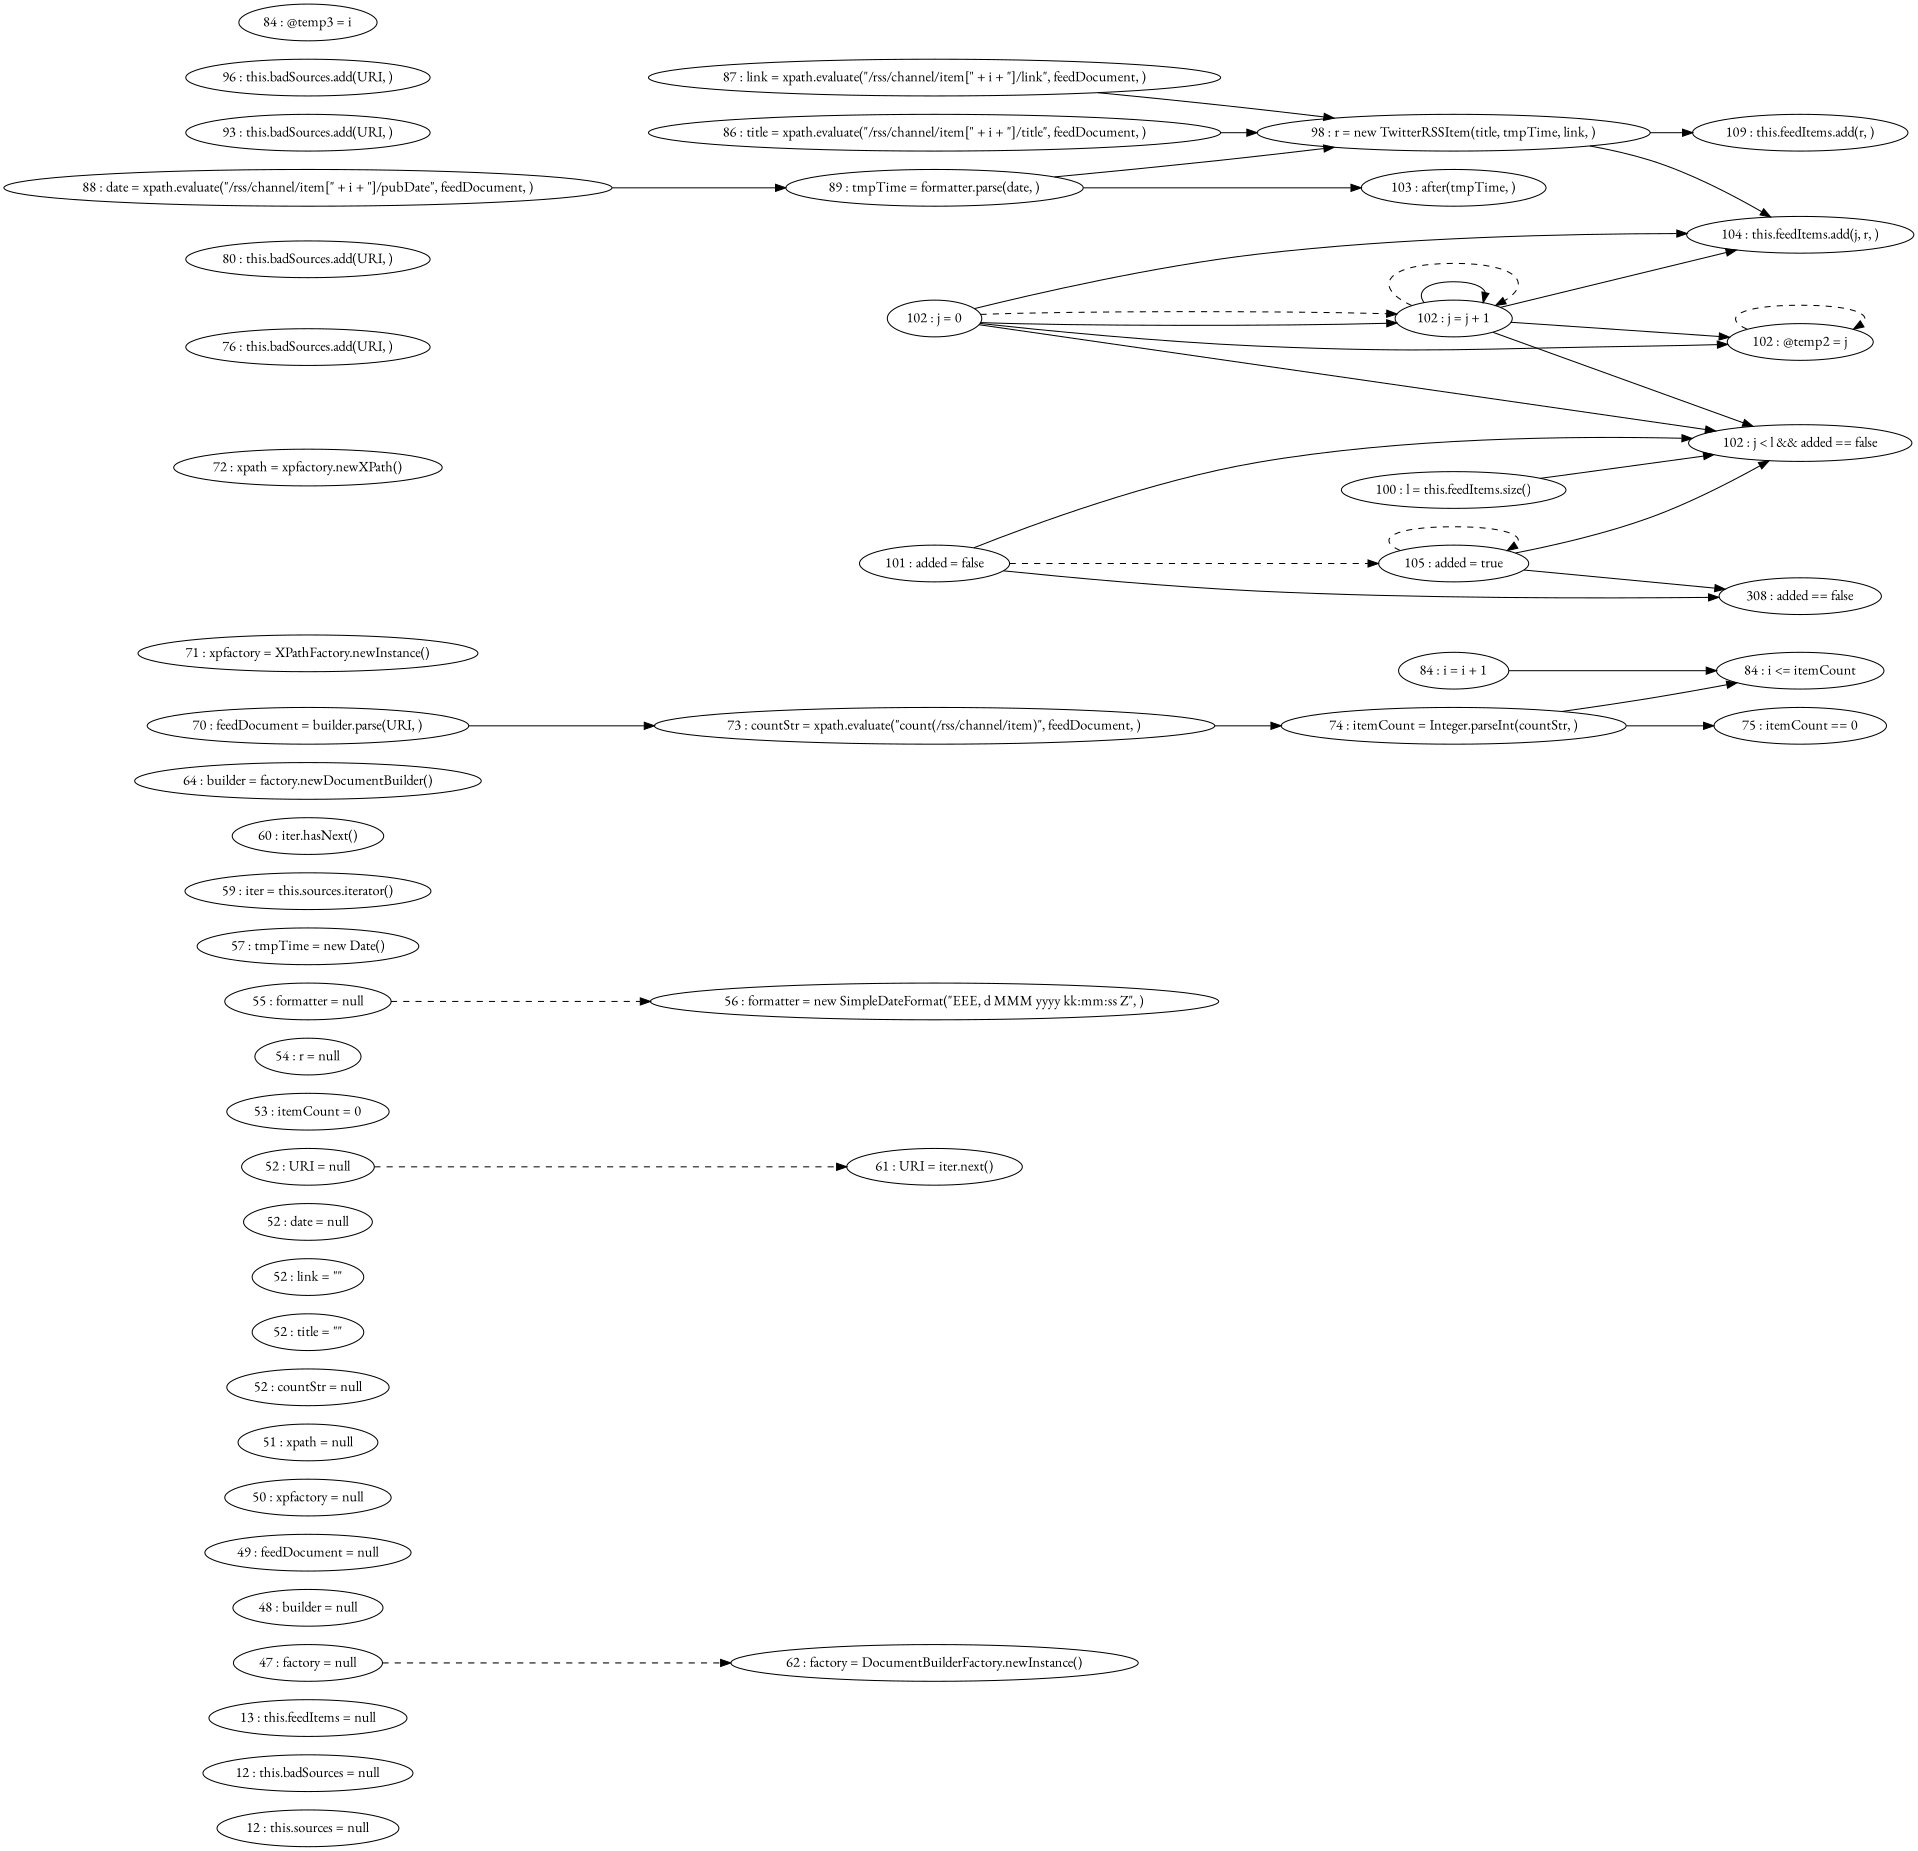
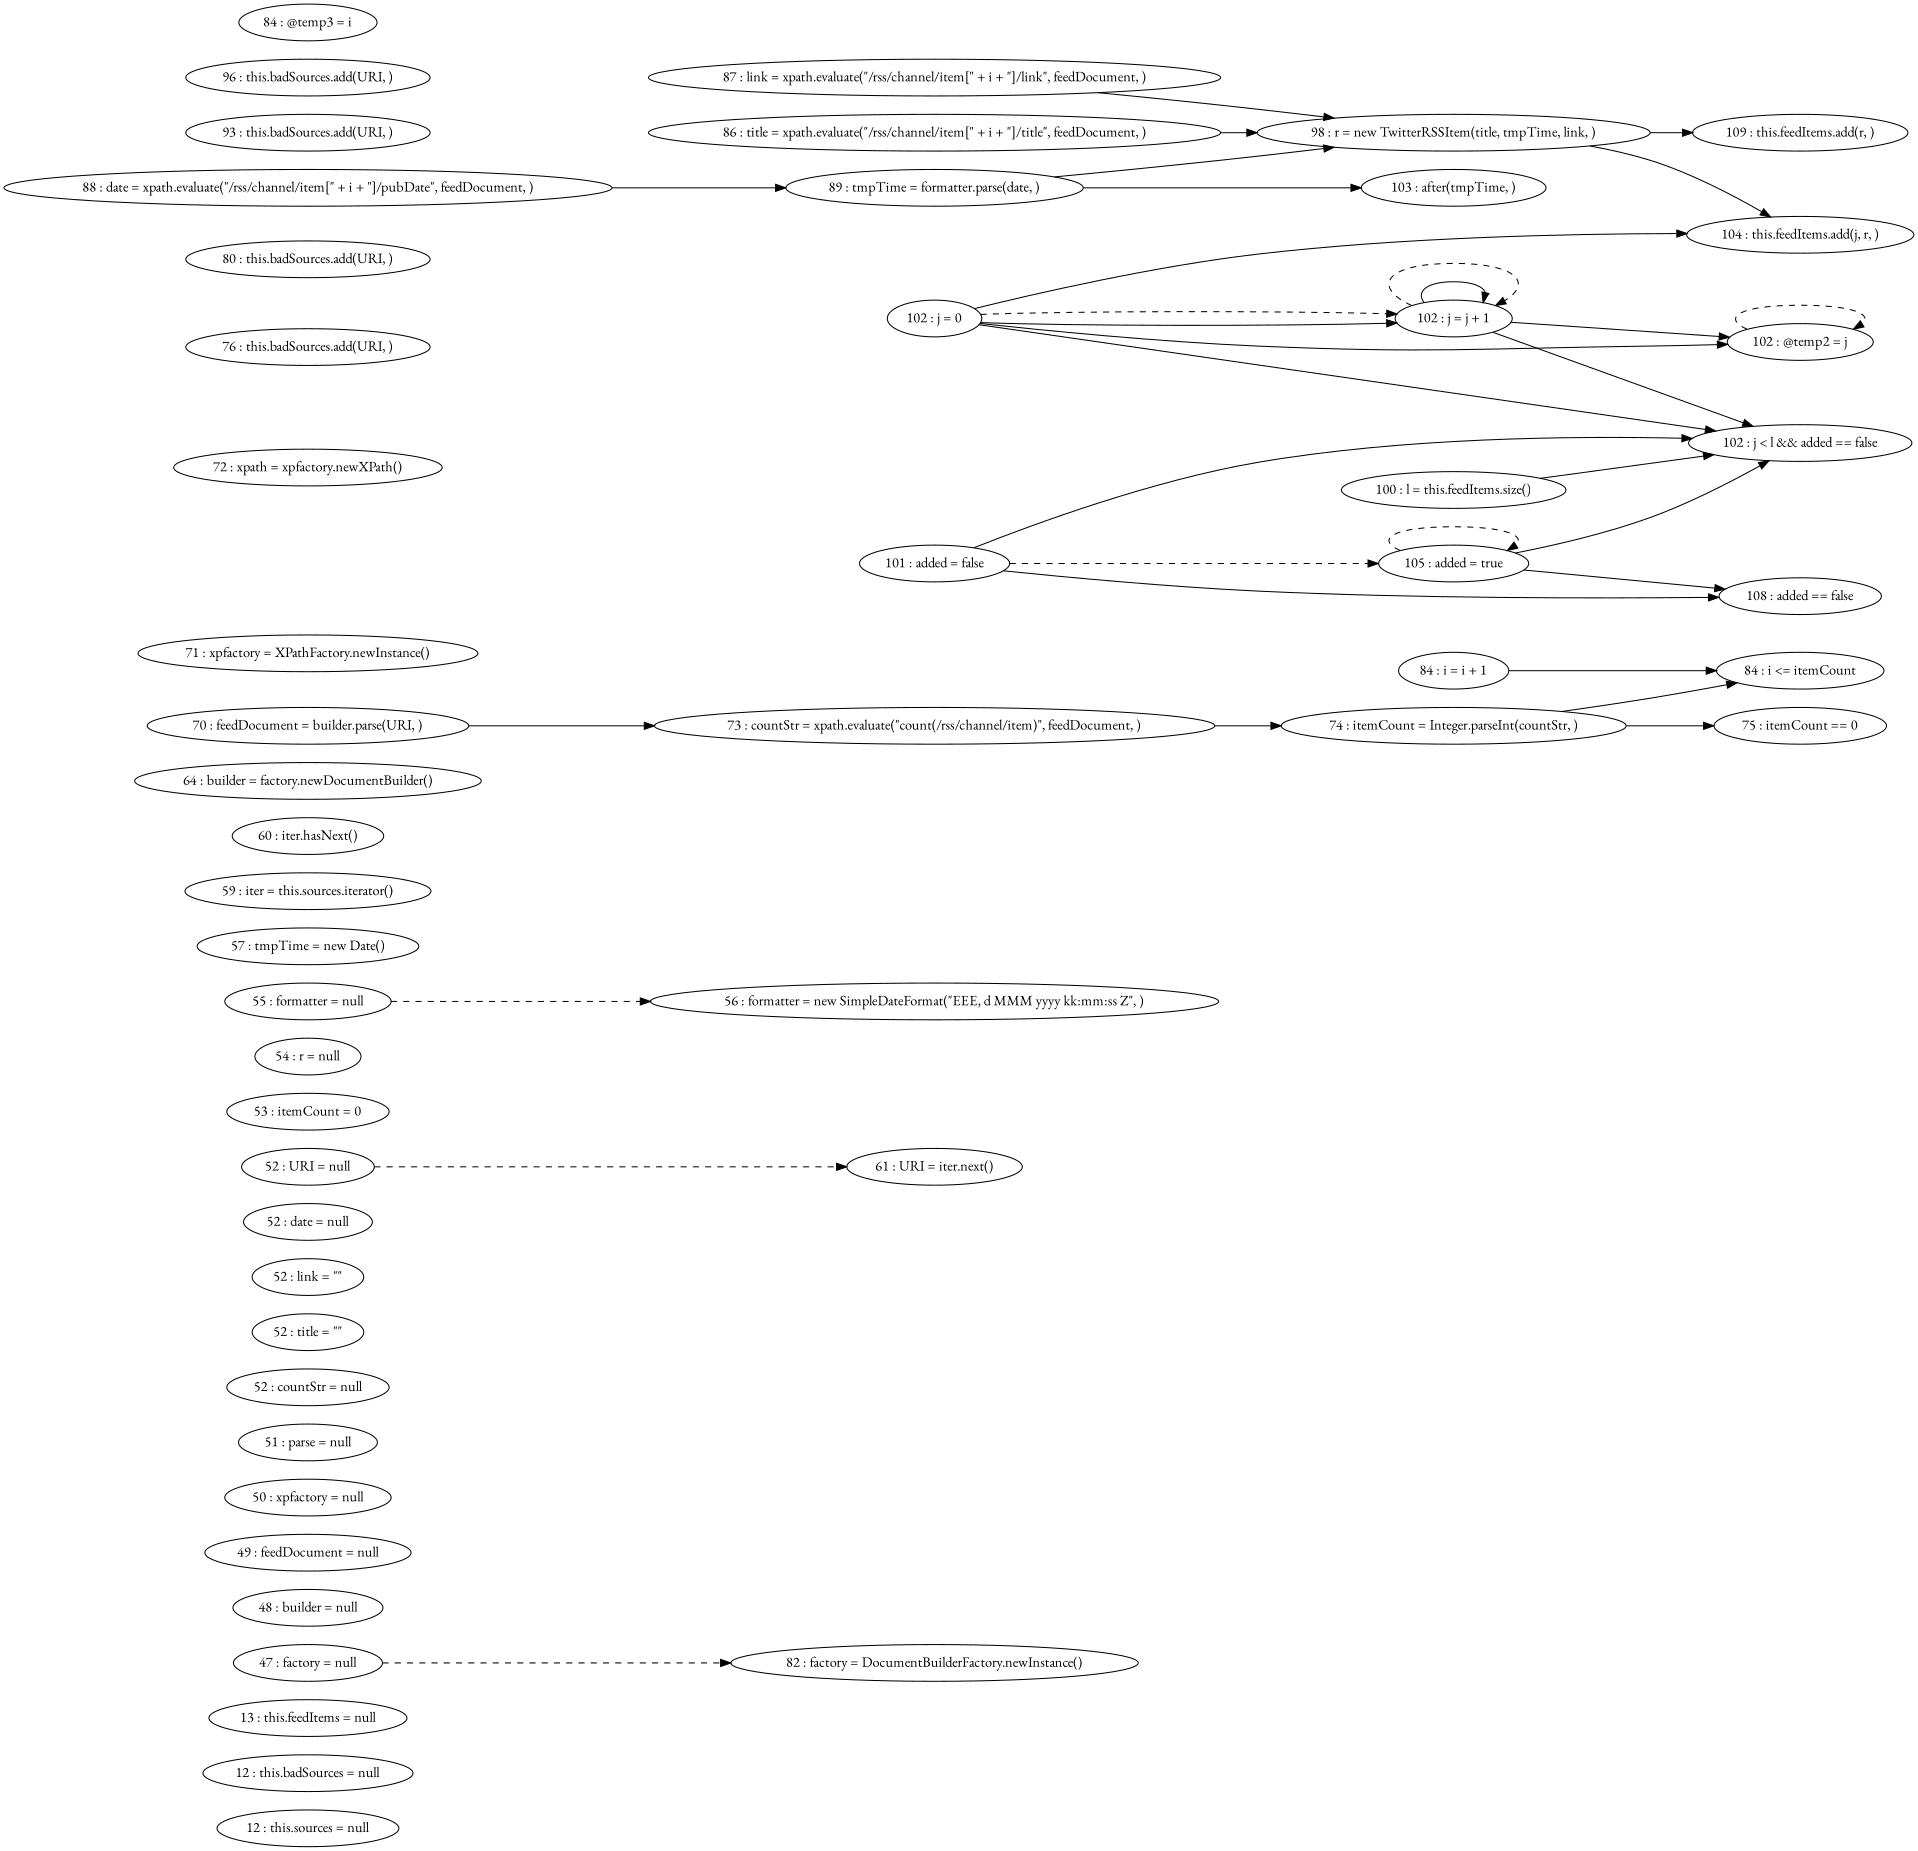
(1613, 280) -> none
(1800, 596) -> (1800, 596)
(308, 1442) -> (308, 1442)
(935, 1663) -> (935, 1663)
